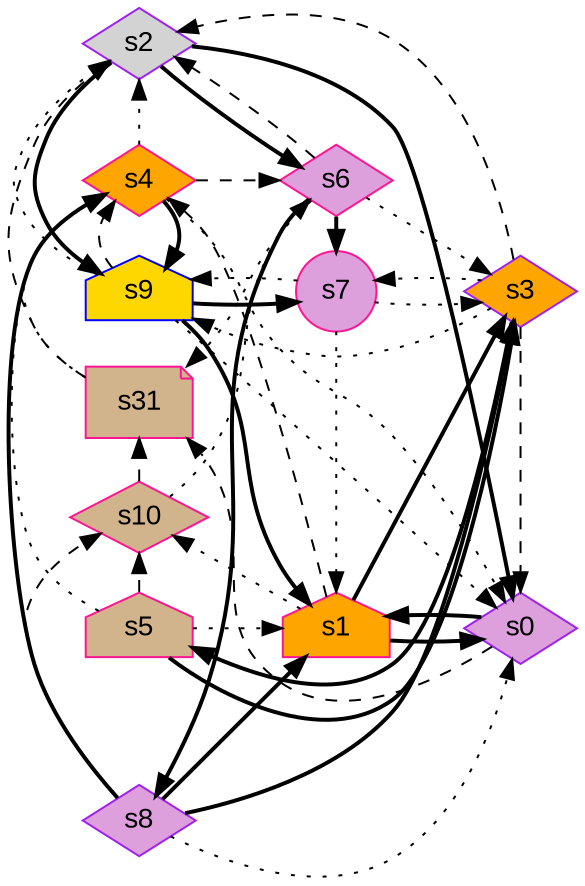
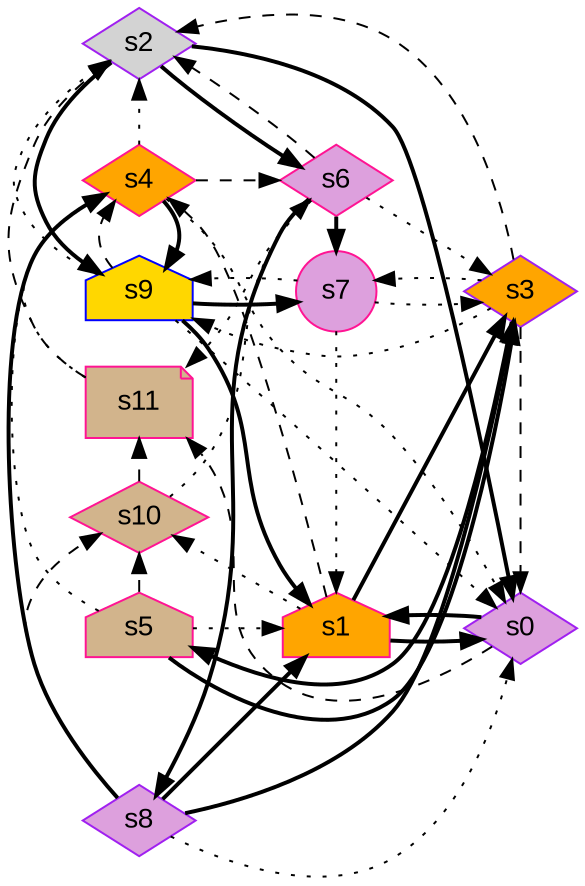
(139, 402) -> (139, 402)
